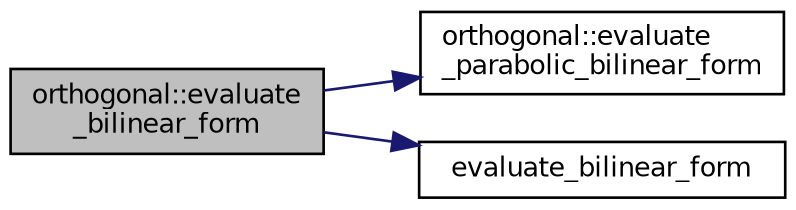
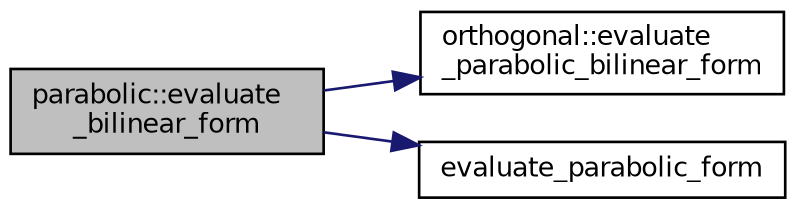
(167, 111) -> (167, 111)
(602, 170) -> (602, 170)
